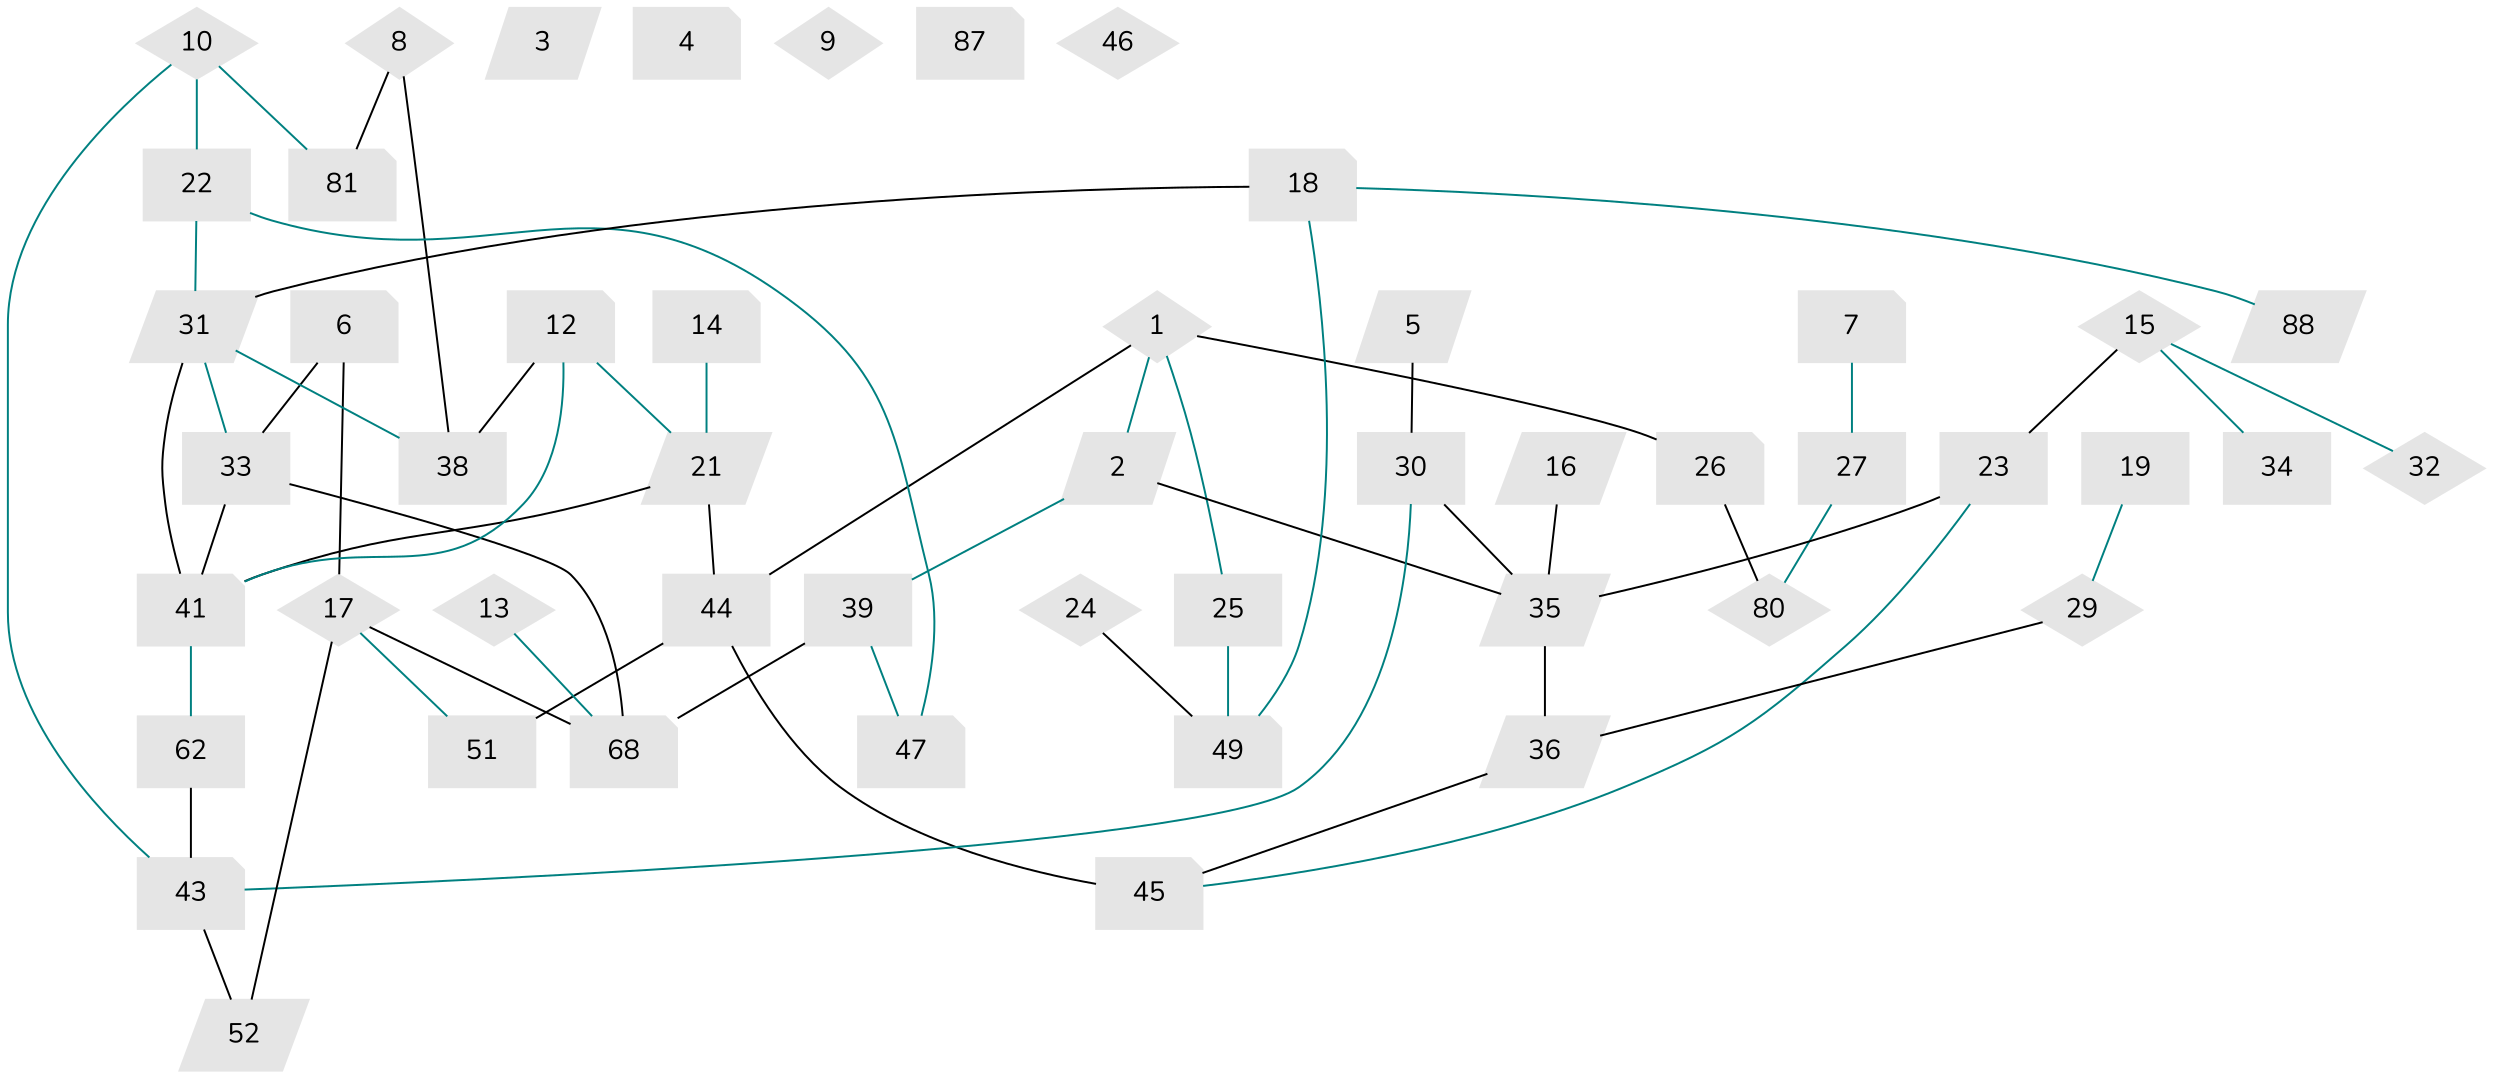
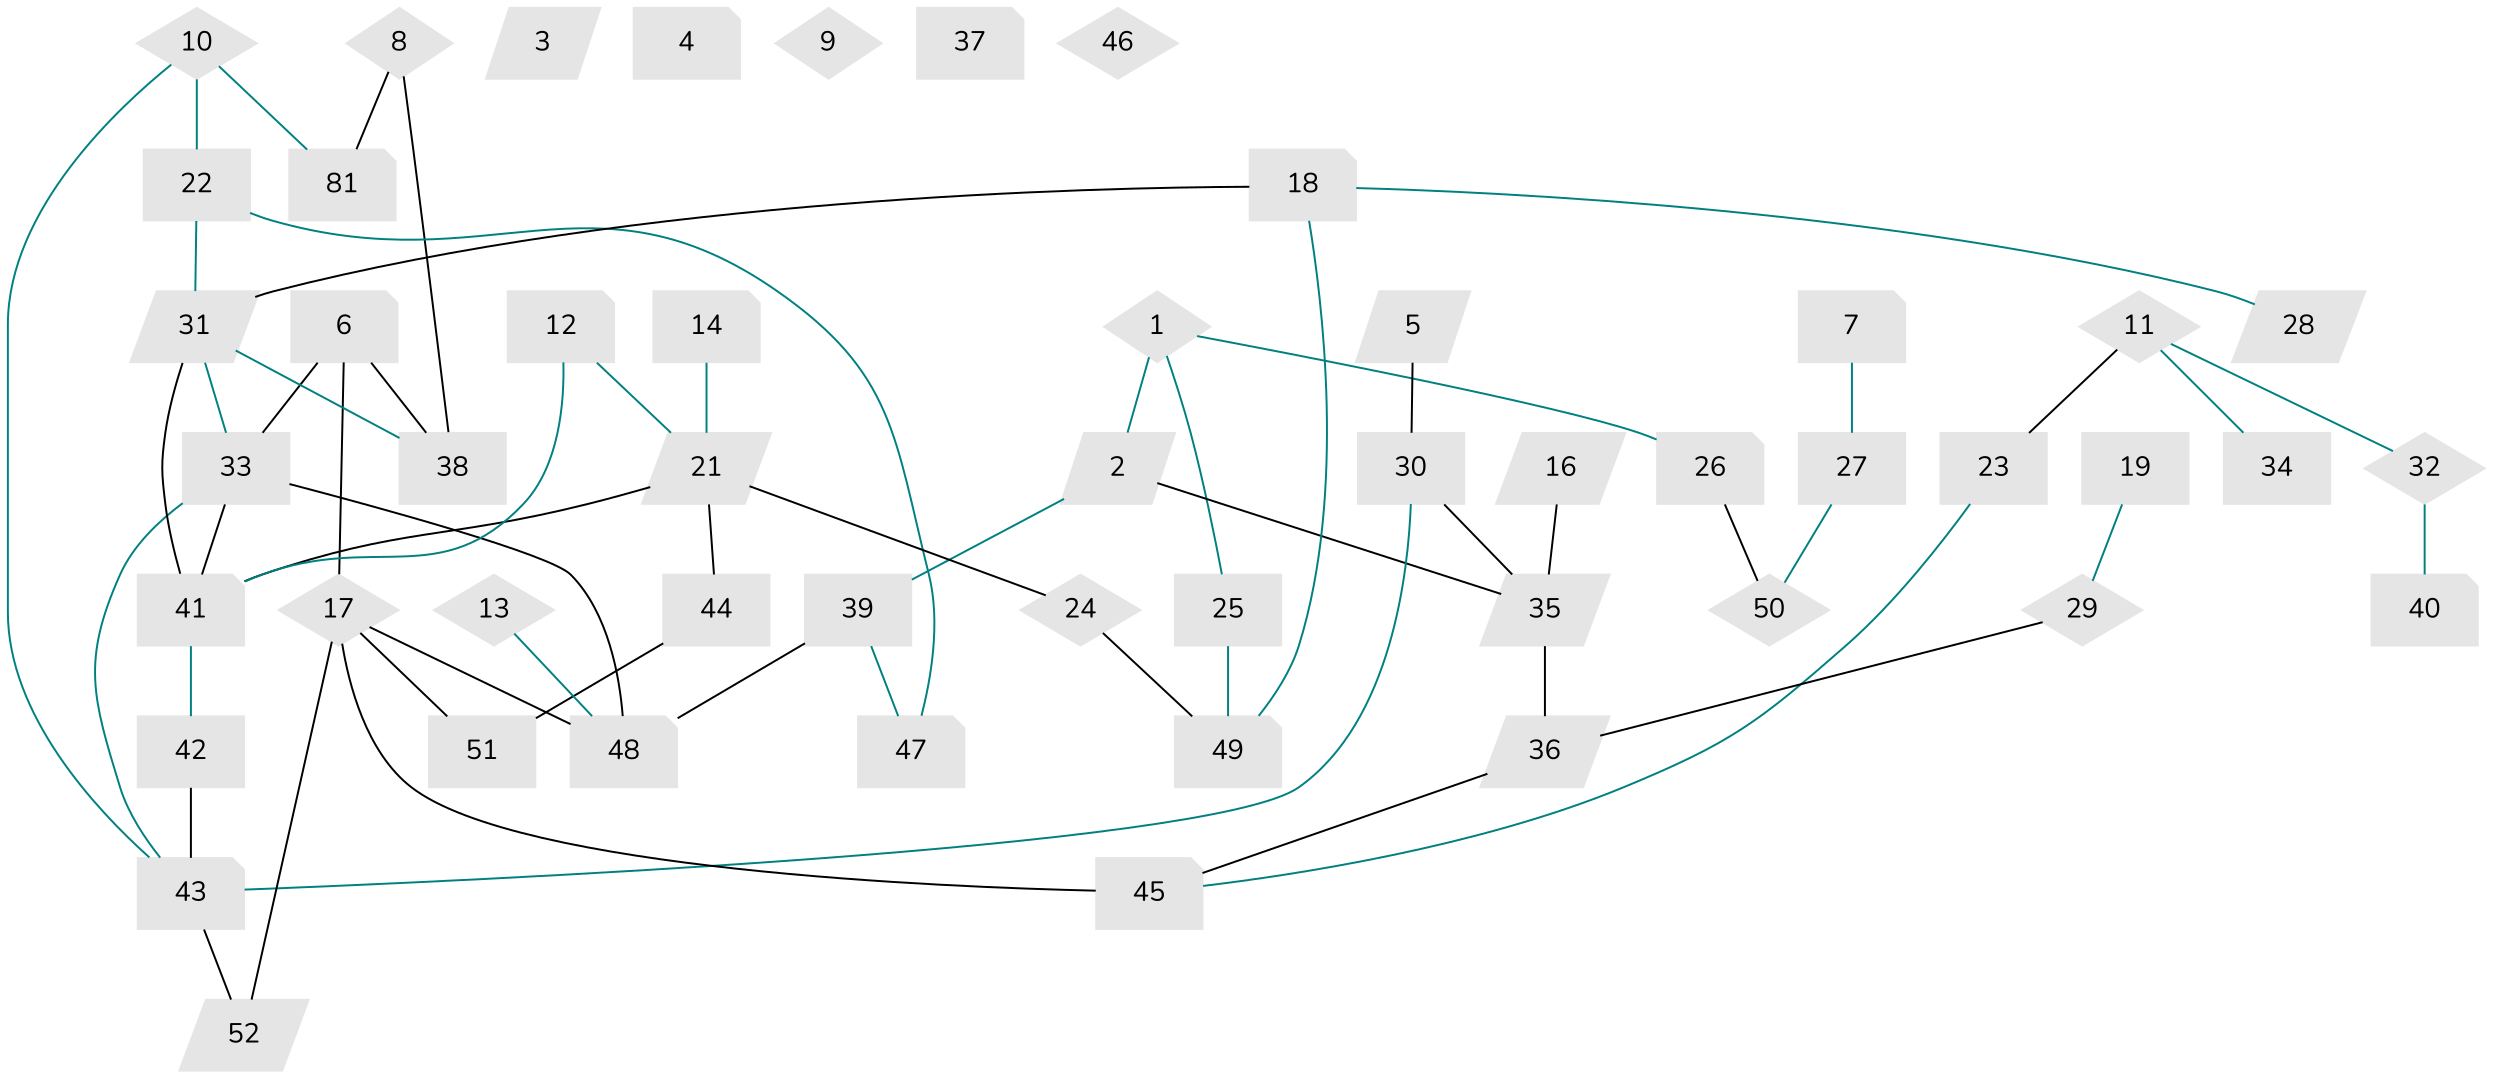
(970, 43) -> (970, 43)
(2139, 327) -> (2139, 327)
(2299, 327) -> (2299, 327)
(1428, 382) -> (1428, 382)
(507, 398) -> (399, 398)
(950, 460) -> none
none -> (898, 541)
(1771, 552) -> none
(1769, 610) -> (1769, 610)
none -> (2425, 610)
none -> (95, 673)
(404, 675) -> (404, 675)
(191, 752) -> (191, 752)
(624, 752) -> (624, 752)
(881, 813) -> (645, 857)
